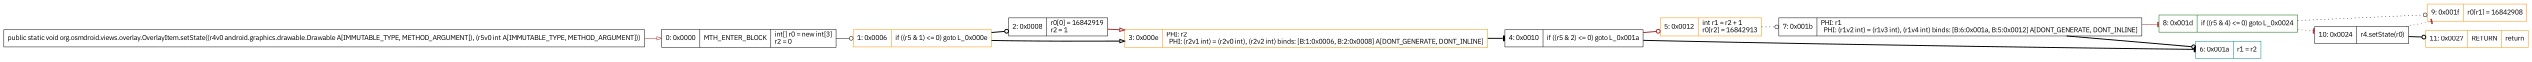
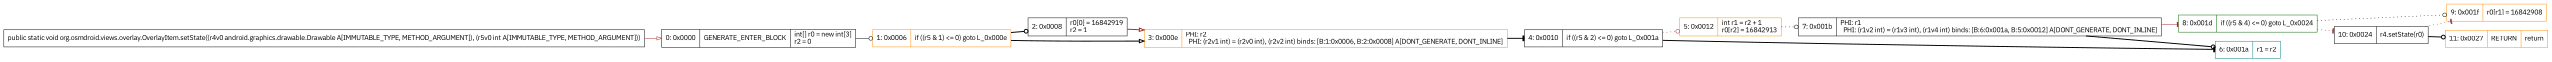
(1650, 32) -> (1669, 32)
(735, 38) -> (745, 38)
